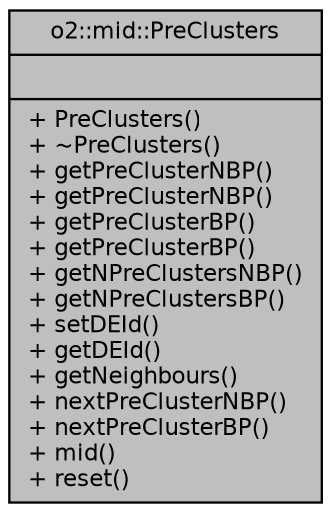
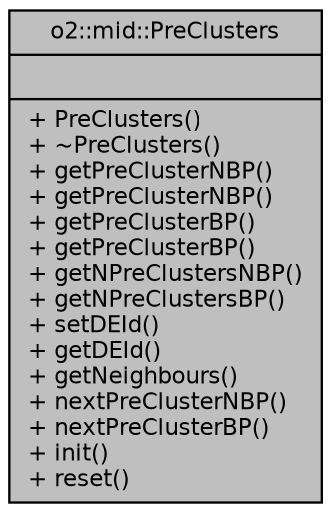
(72, 454) -> (69, 454)
